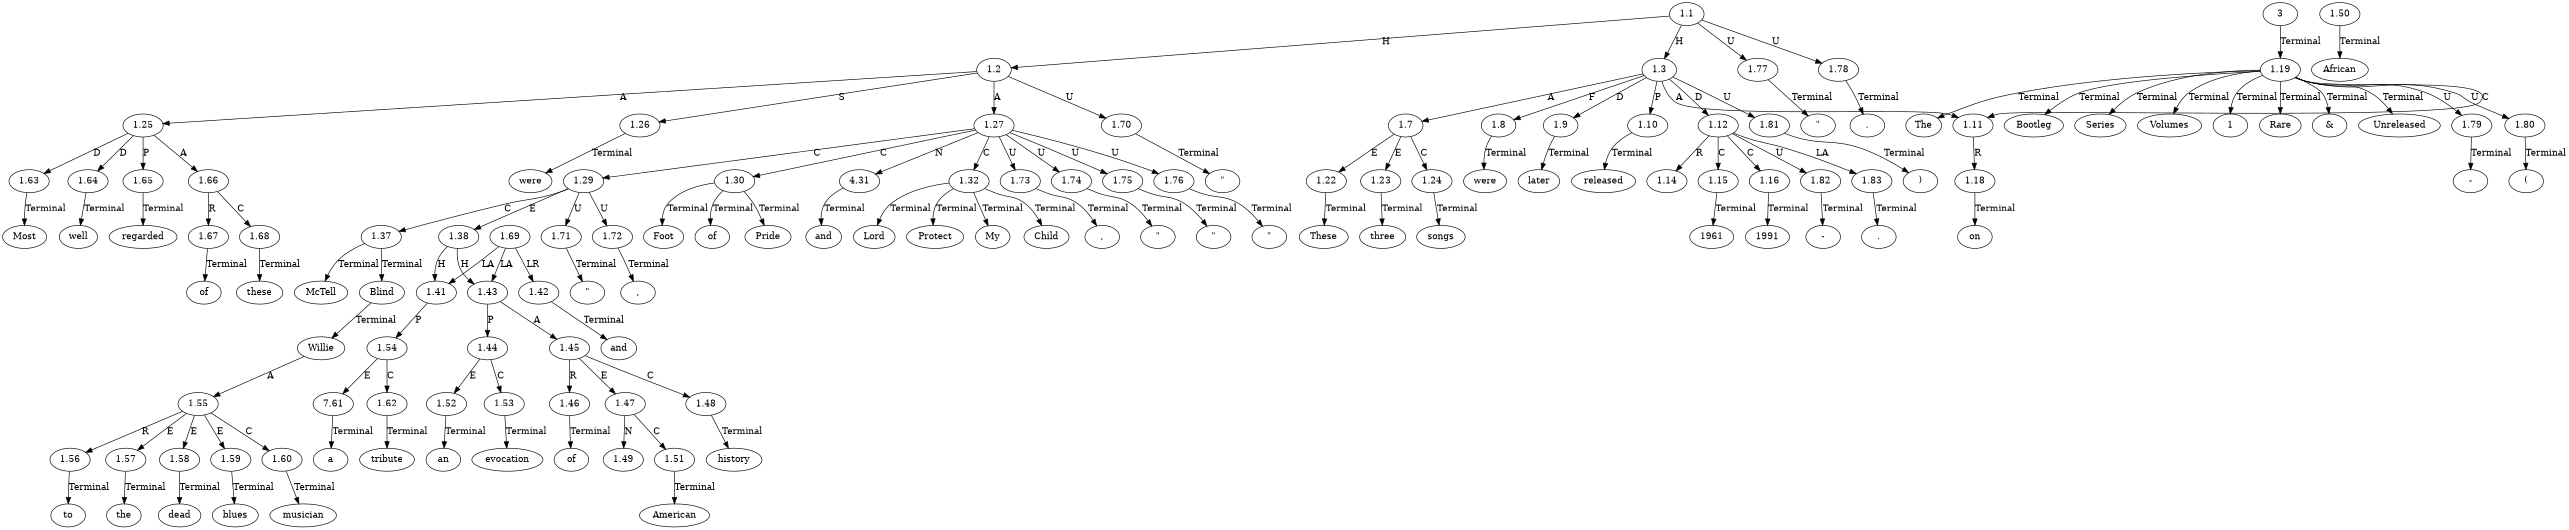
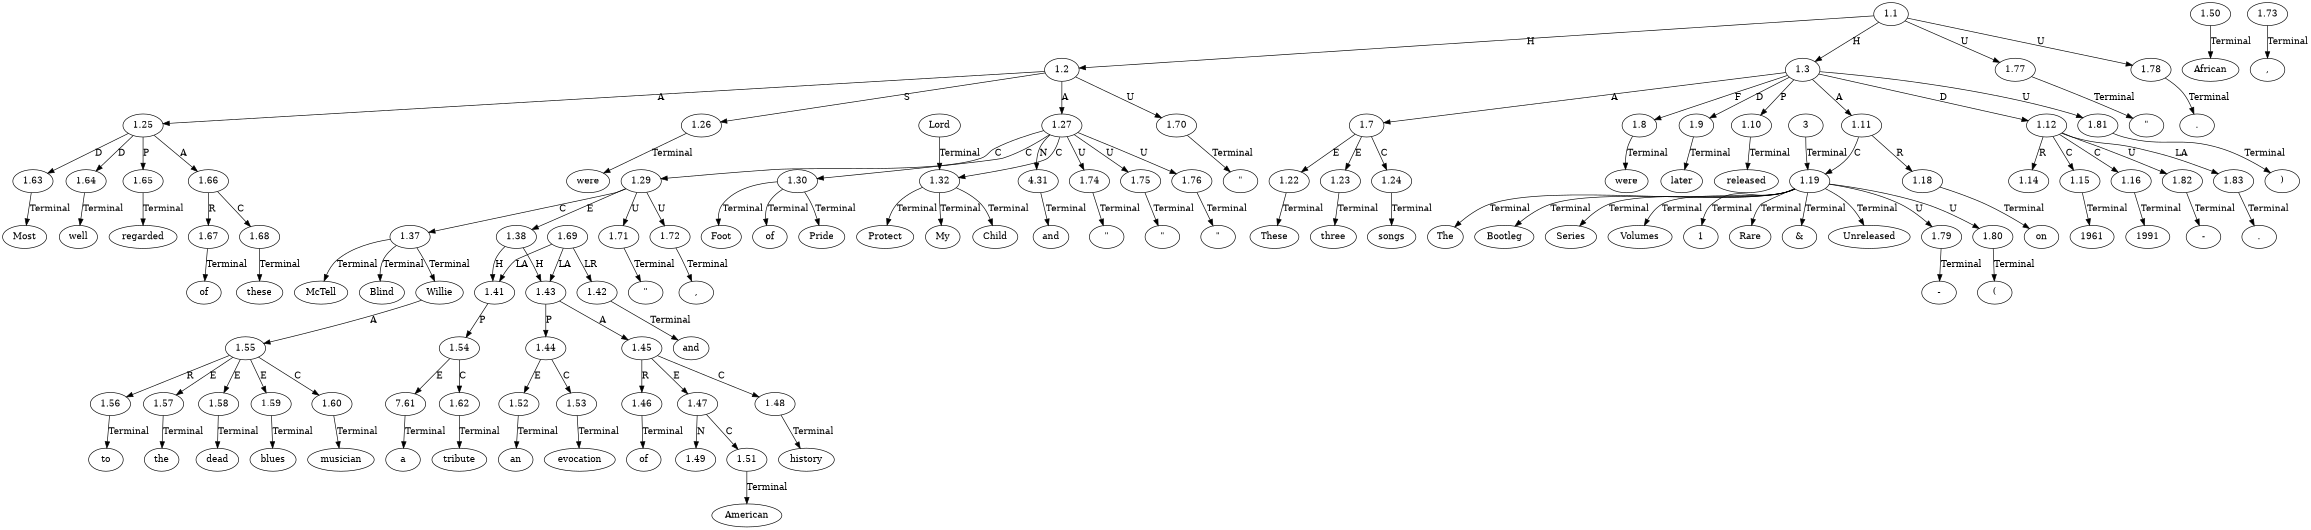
(2335, 113) -> (1848, 157)
(1006, 151) -> none
(910, 193) -> (940, 150)
(354, 318) -> (425, 261)
